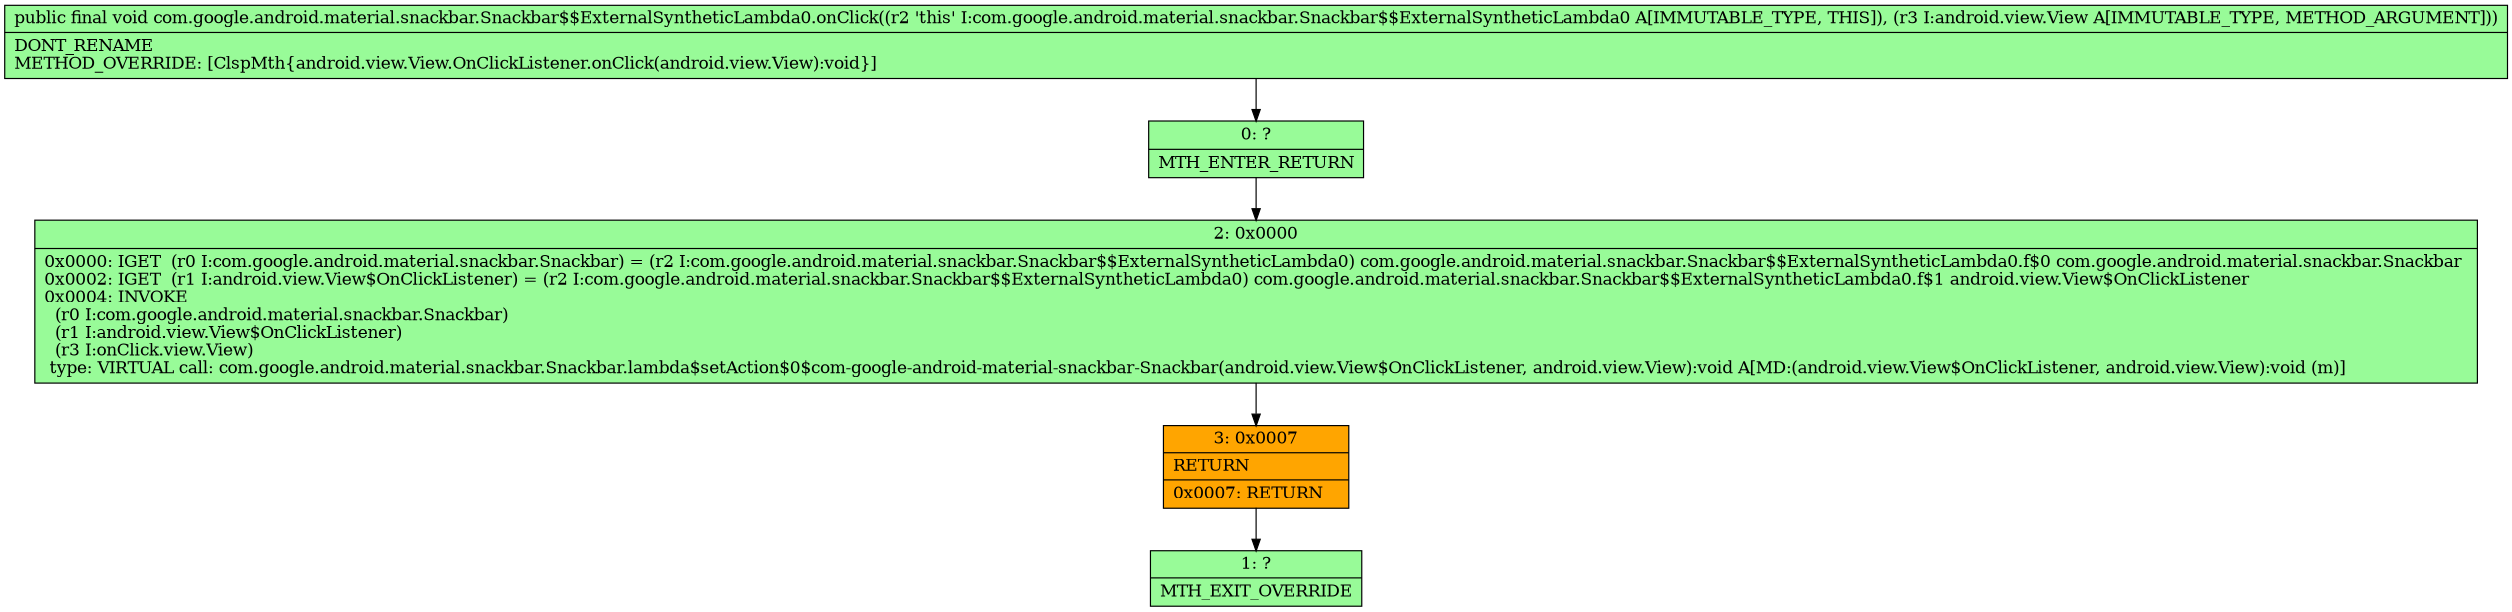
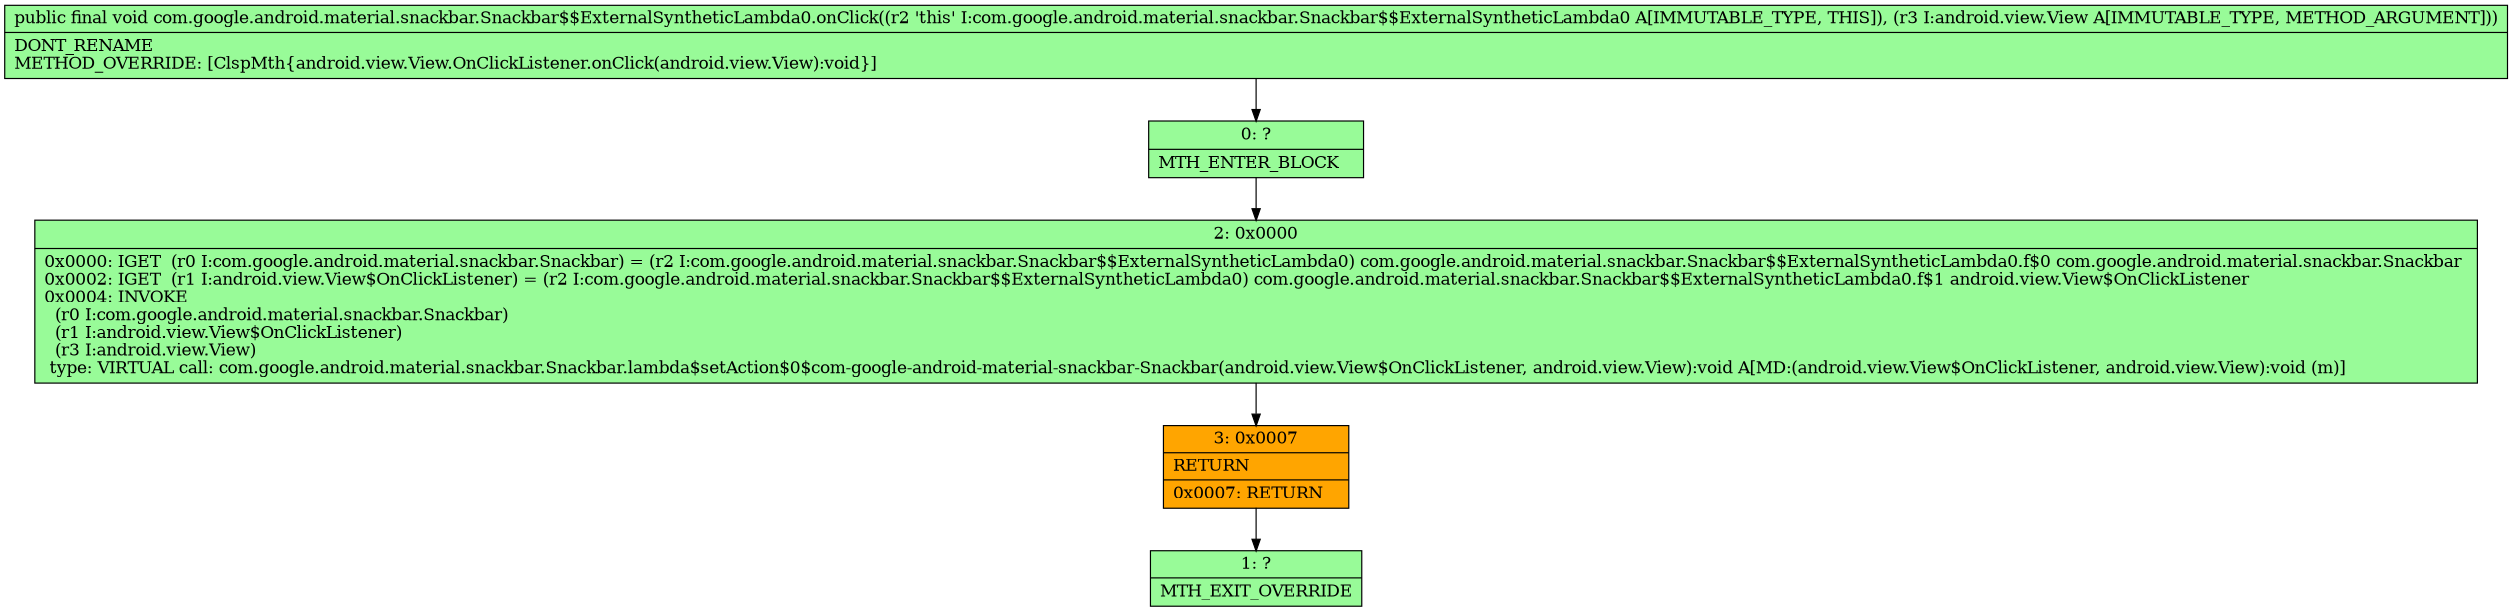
(1256, 163) -> (1249, 163)
(149, 351) -> (151, 351)
